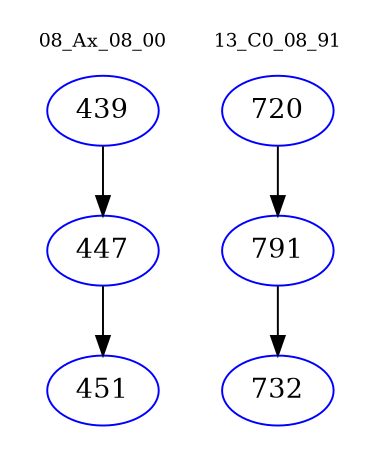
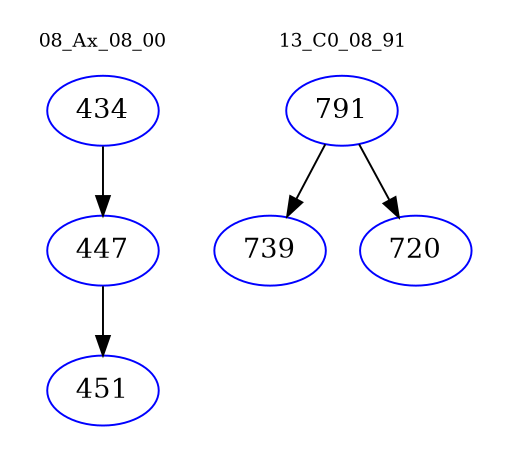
(103, 111) -> (103, 111)
(278, 171) -> (374, 172)
(278, 391) -> (270, 251)
